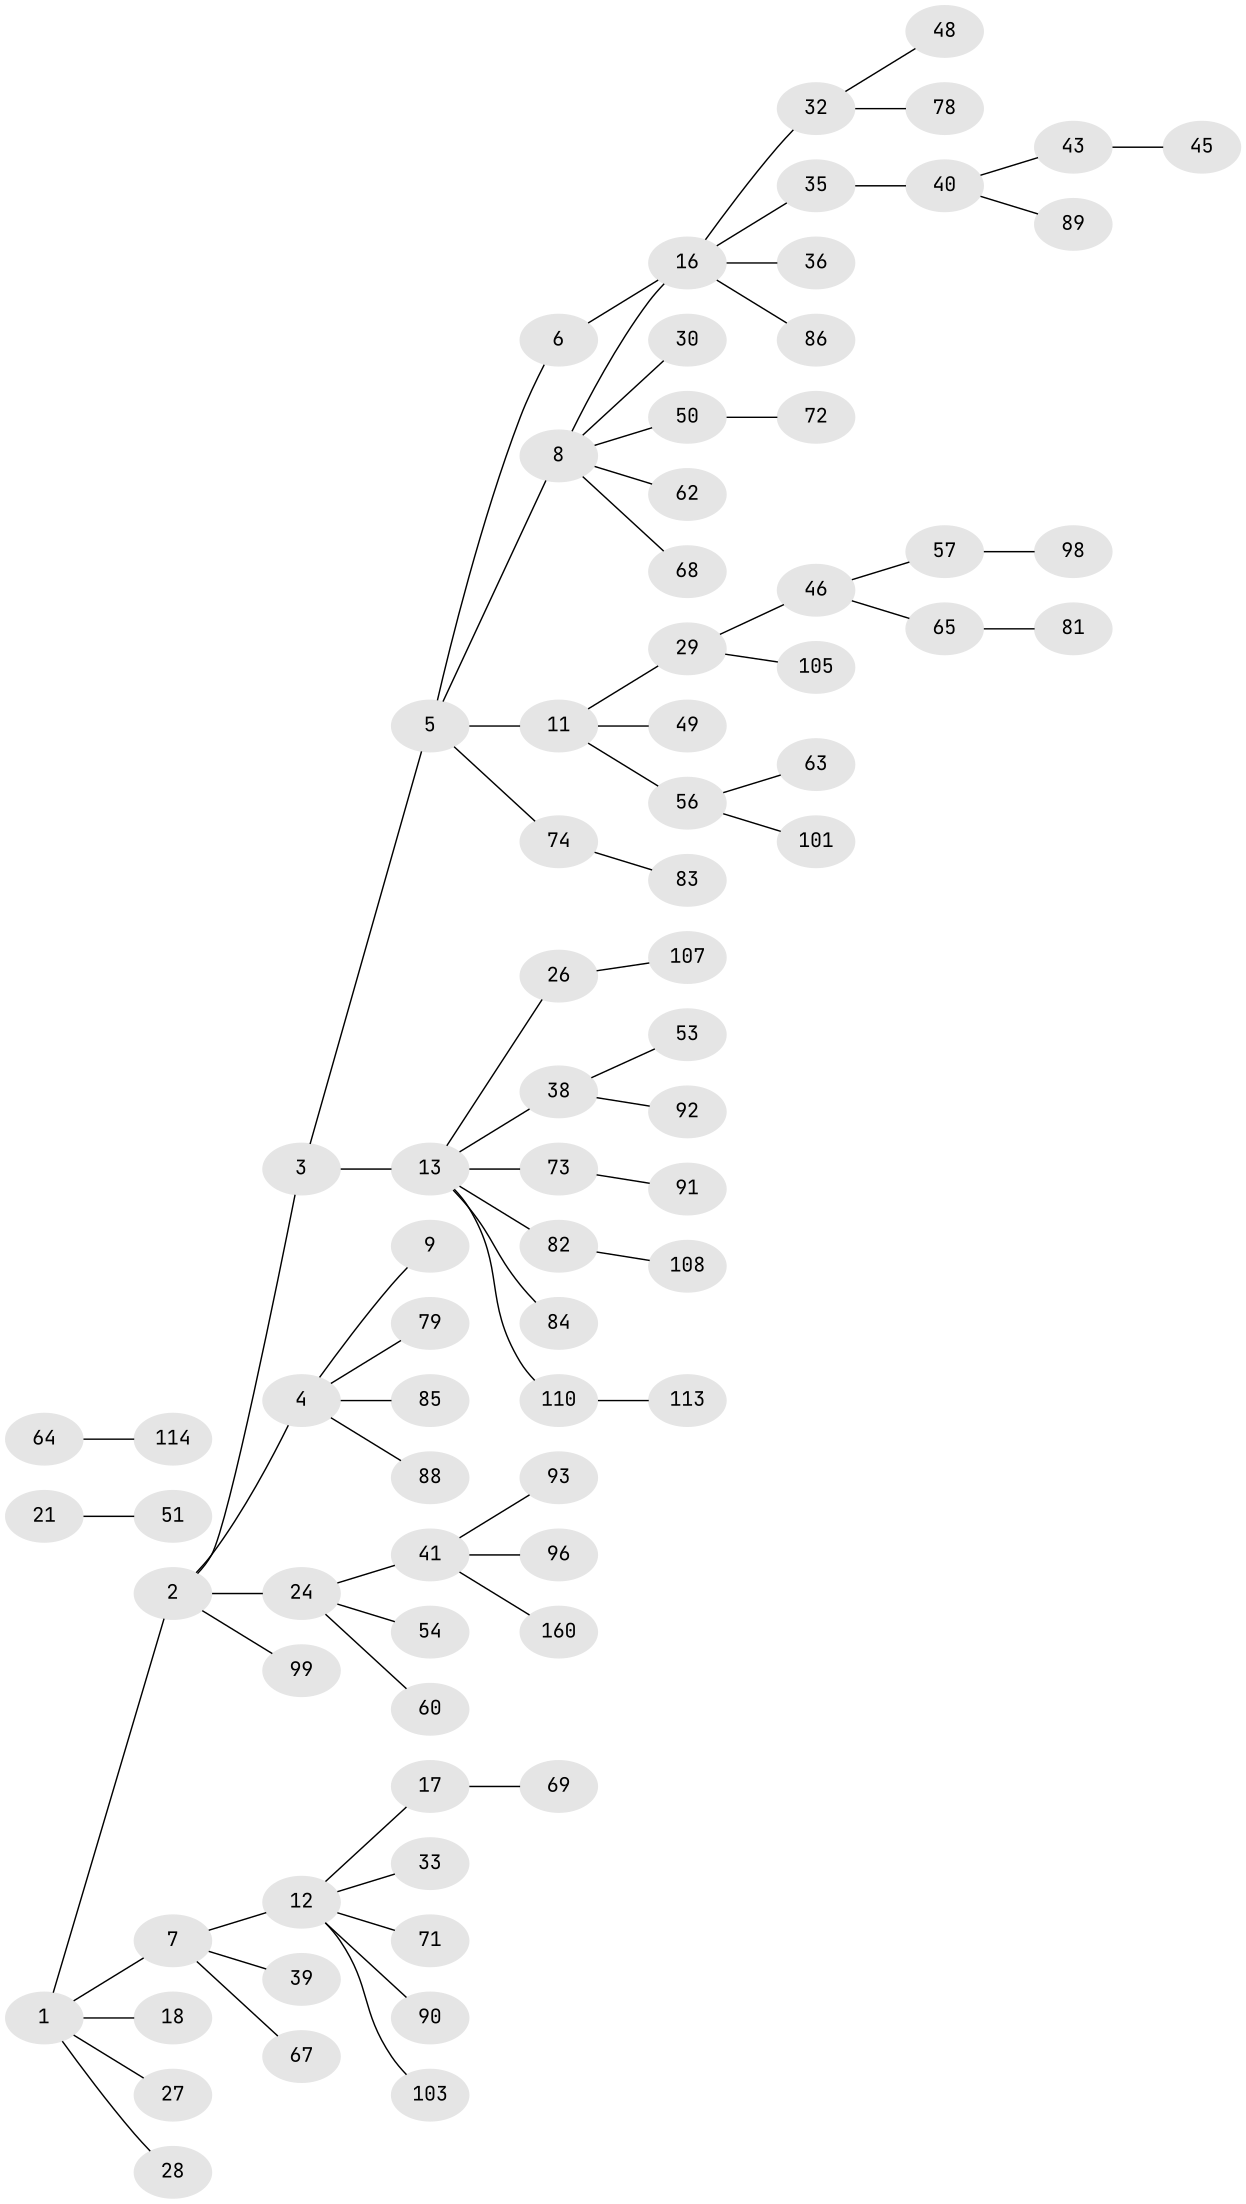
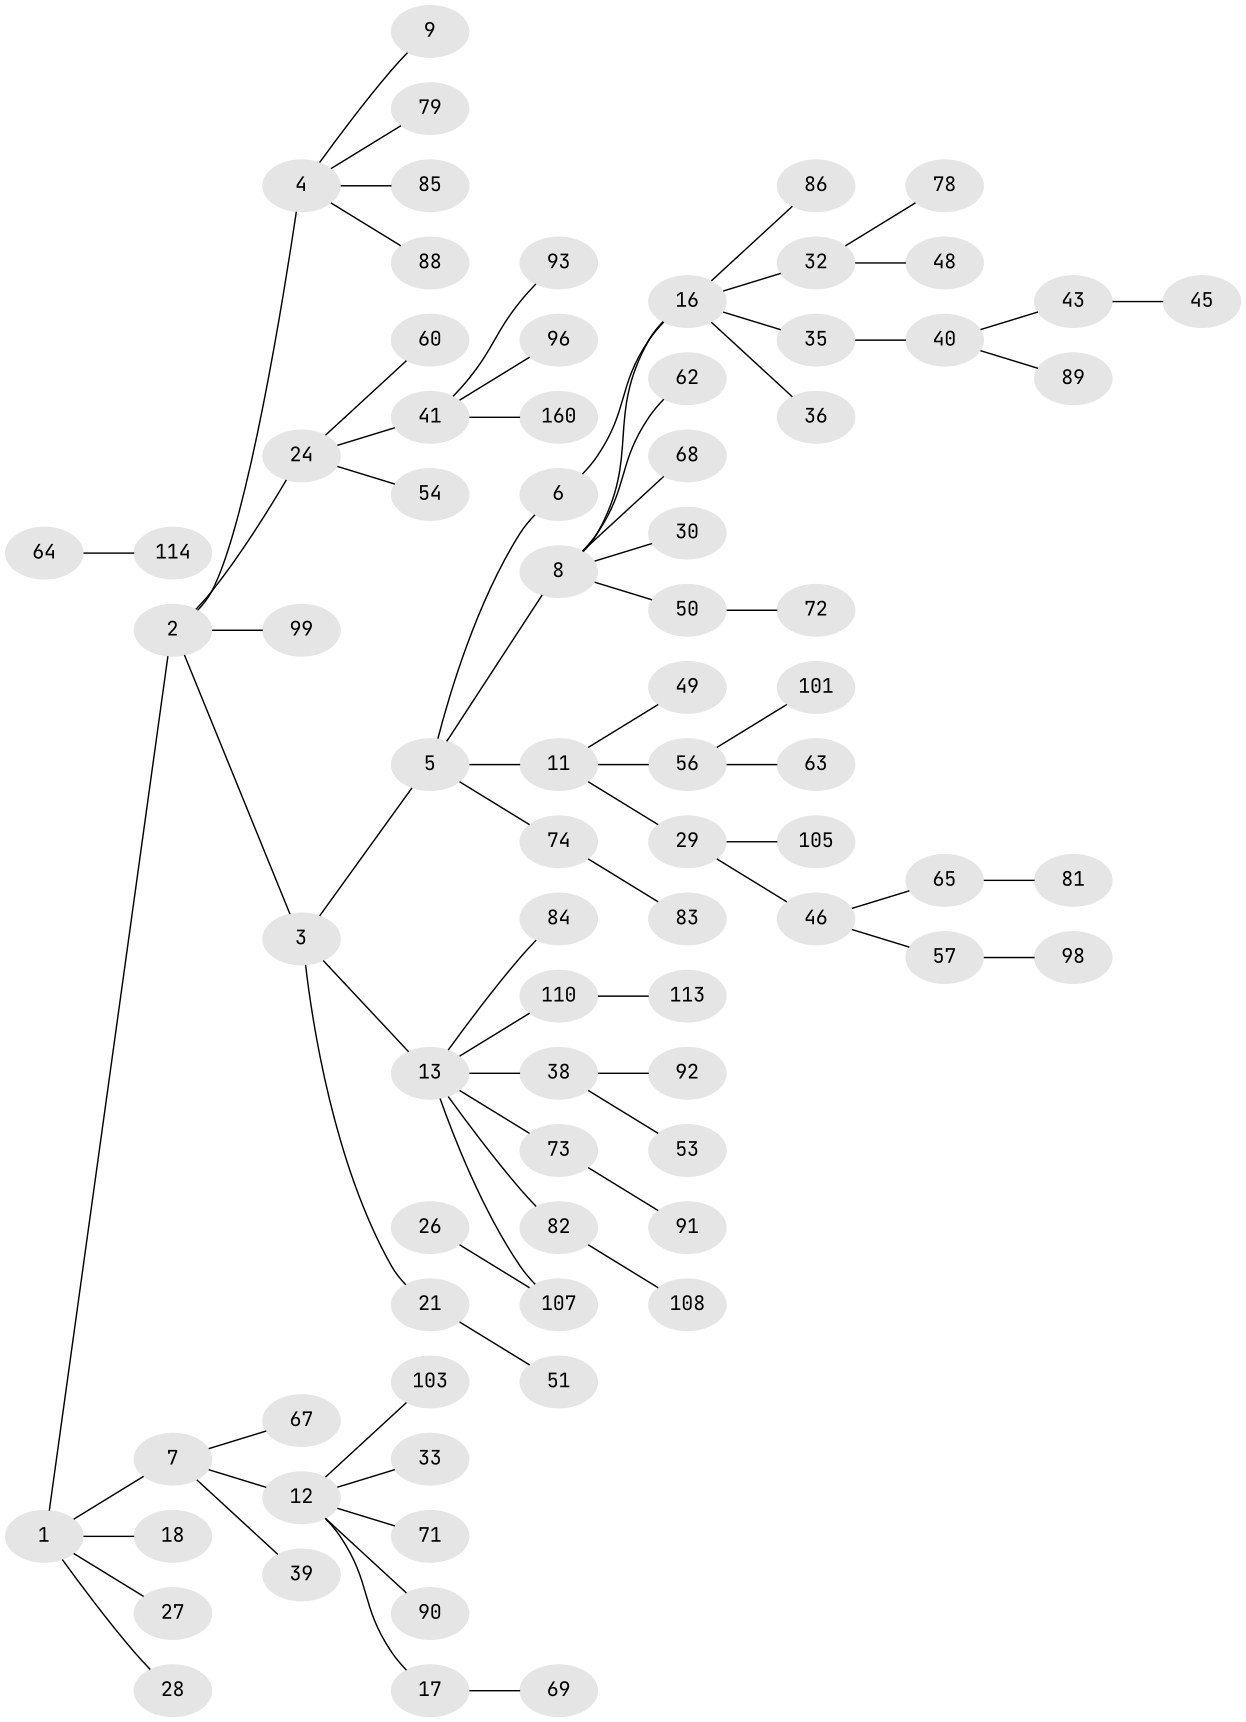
(494, 1073) -> (480, 1195)
none -> (338, 1131)
